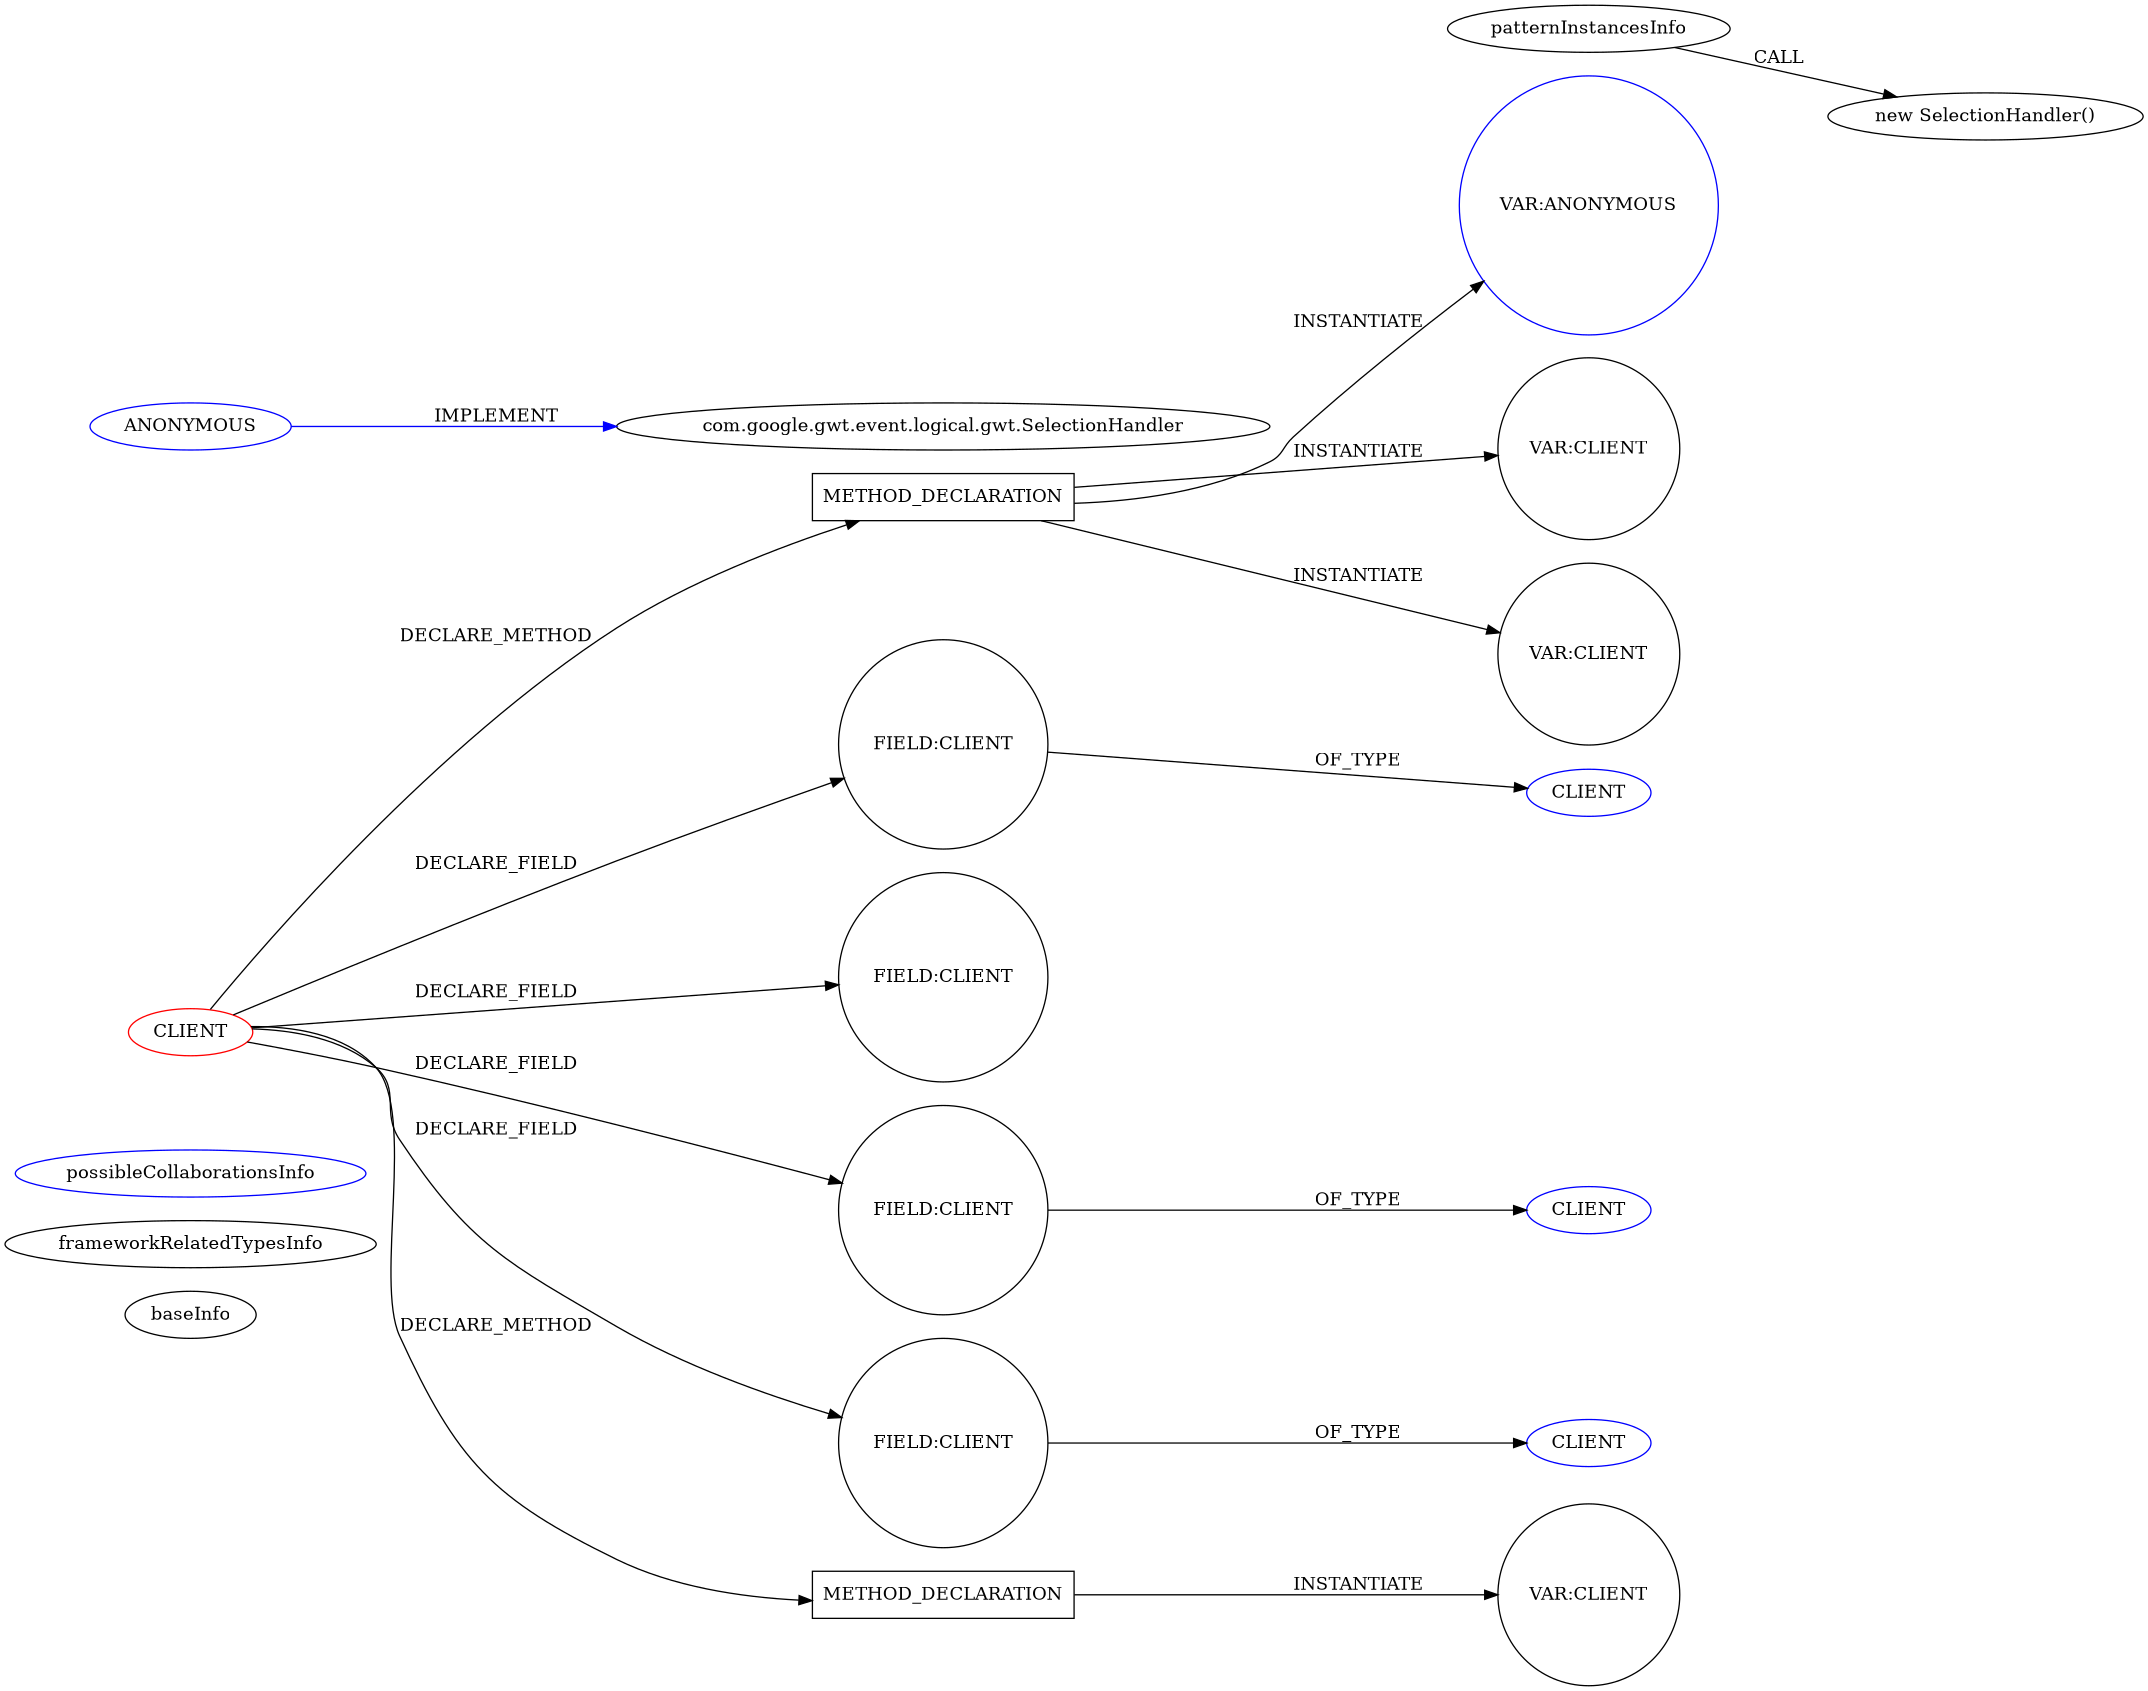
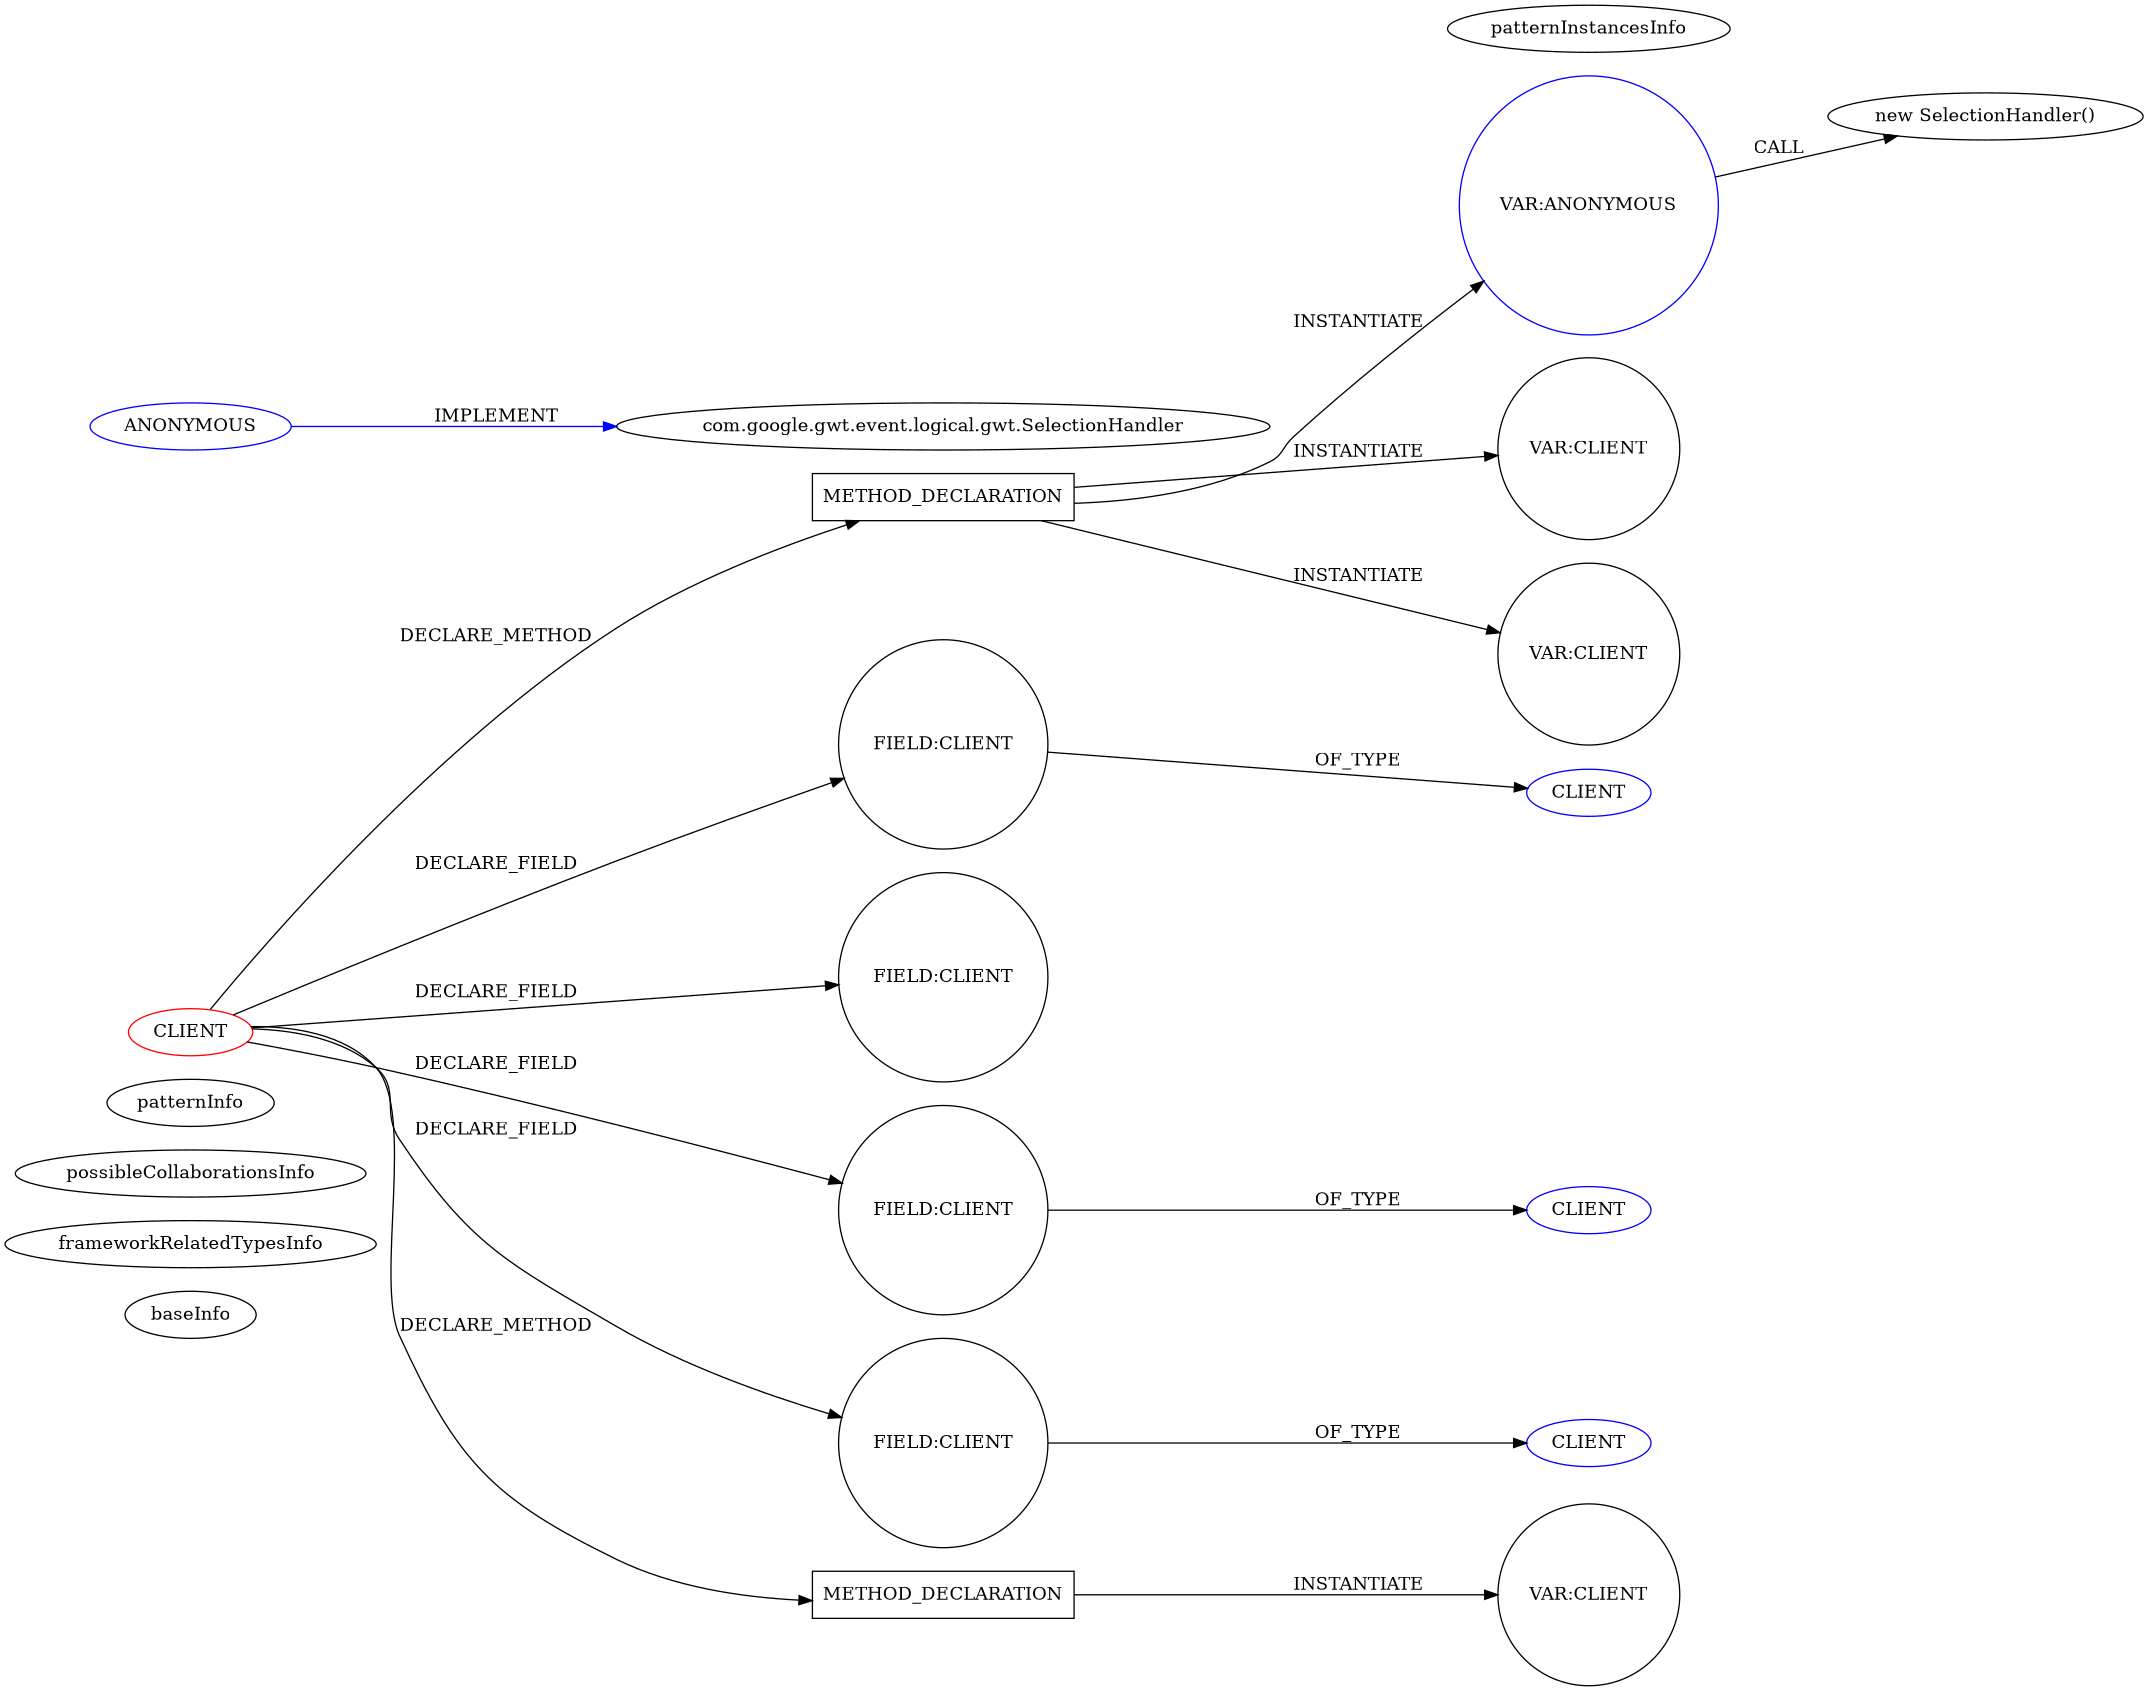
(1779, 71) -> (1800, 158)
none -> (191, 1103)
(191, 1174) -> (191, 1174)
